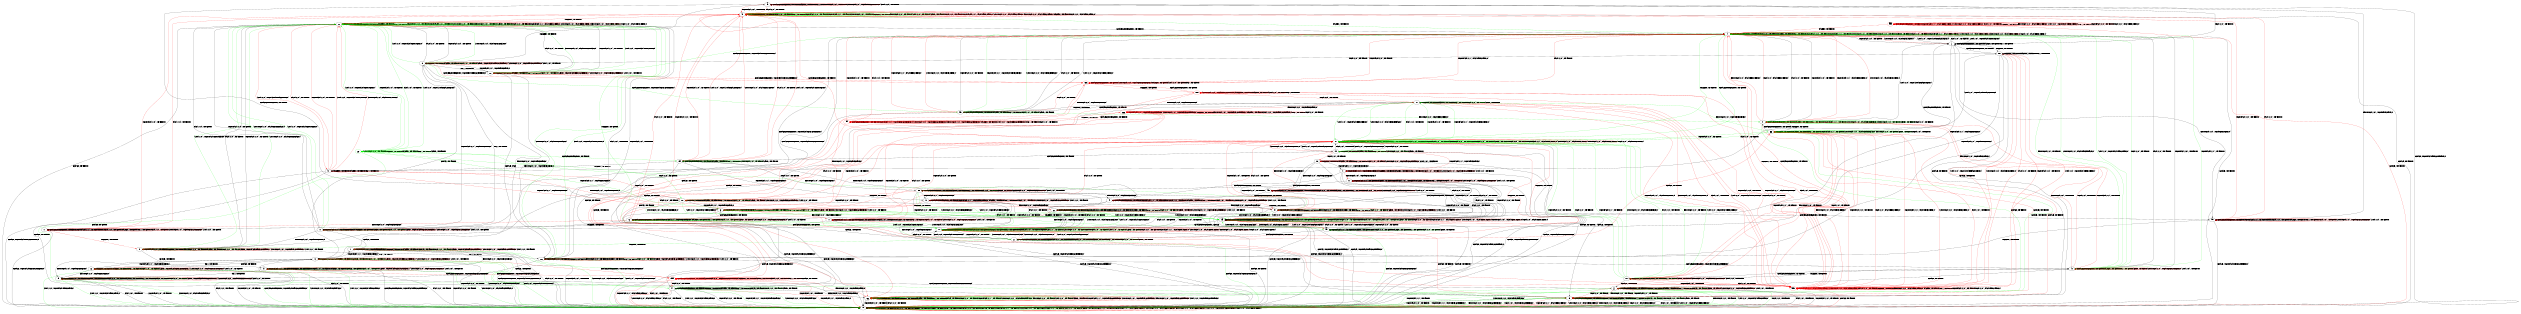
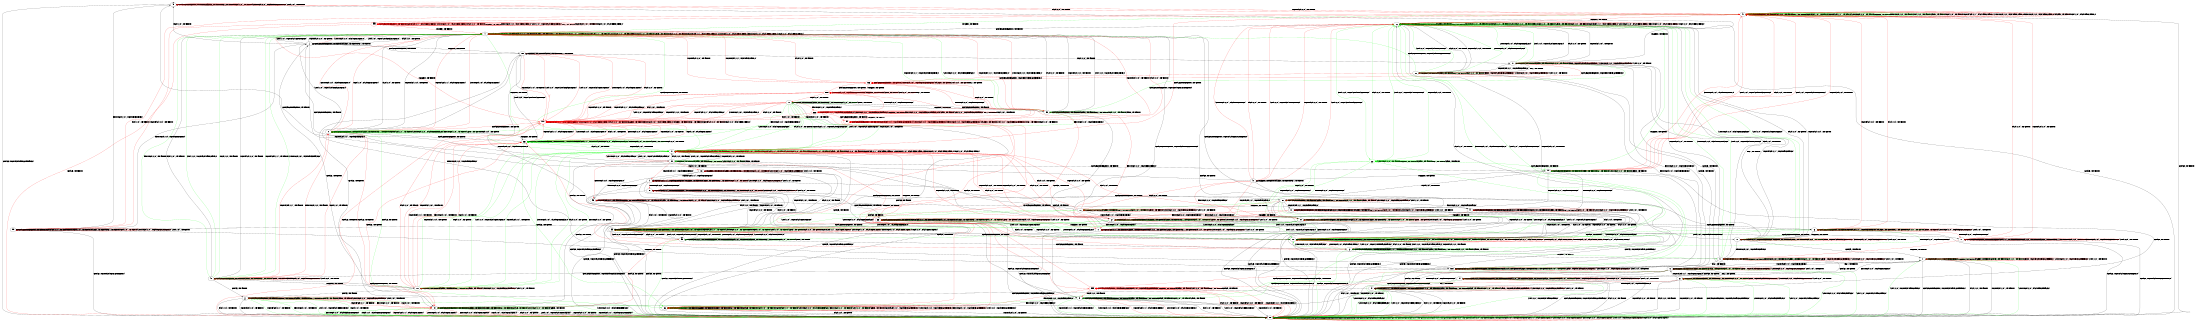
(510, 166) -> (1706, 171)
(1812, 184) -> (436, 129)
(1207, 225) -> (996, 235)
(629, 285) -> none
